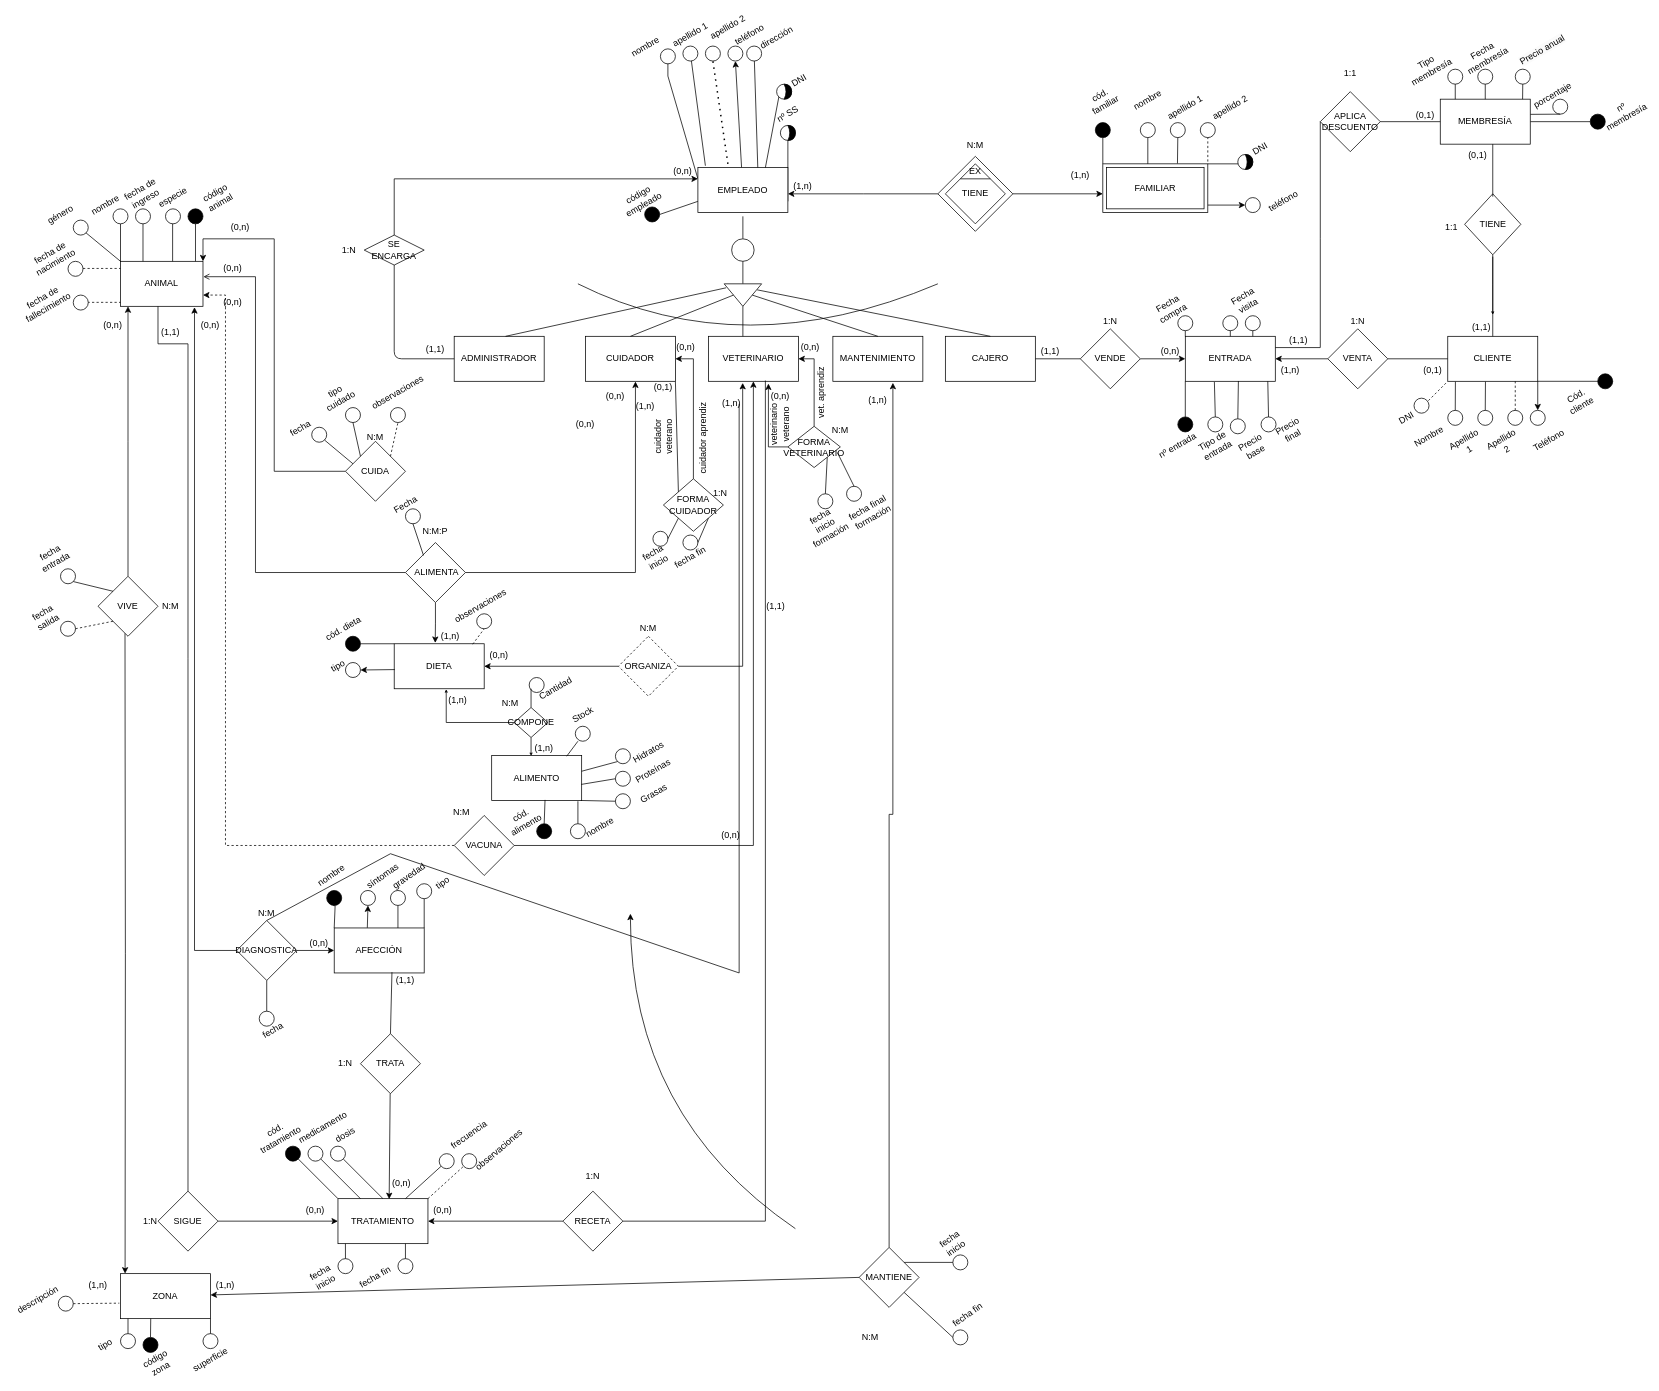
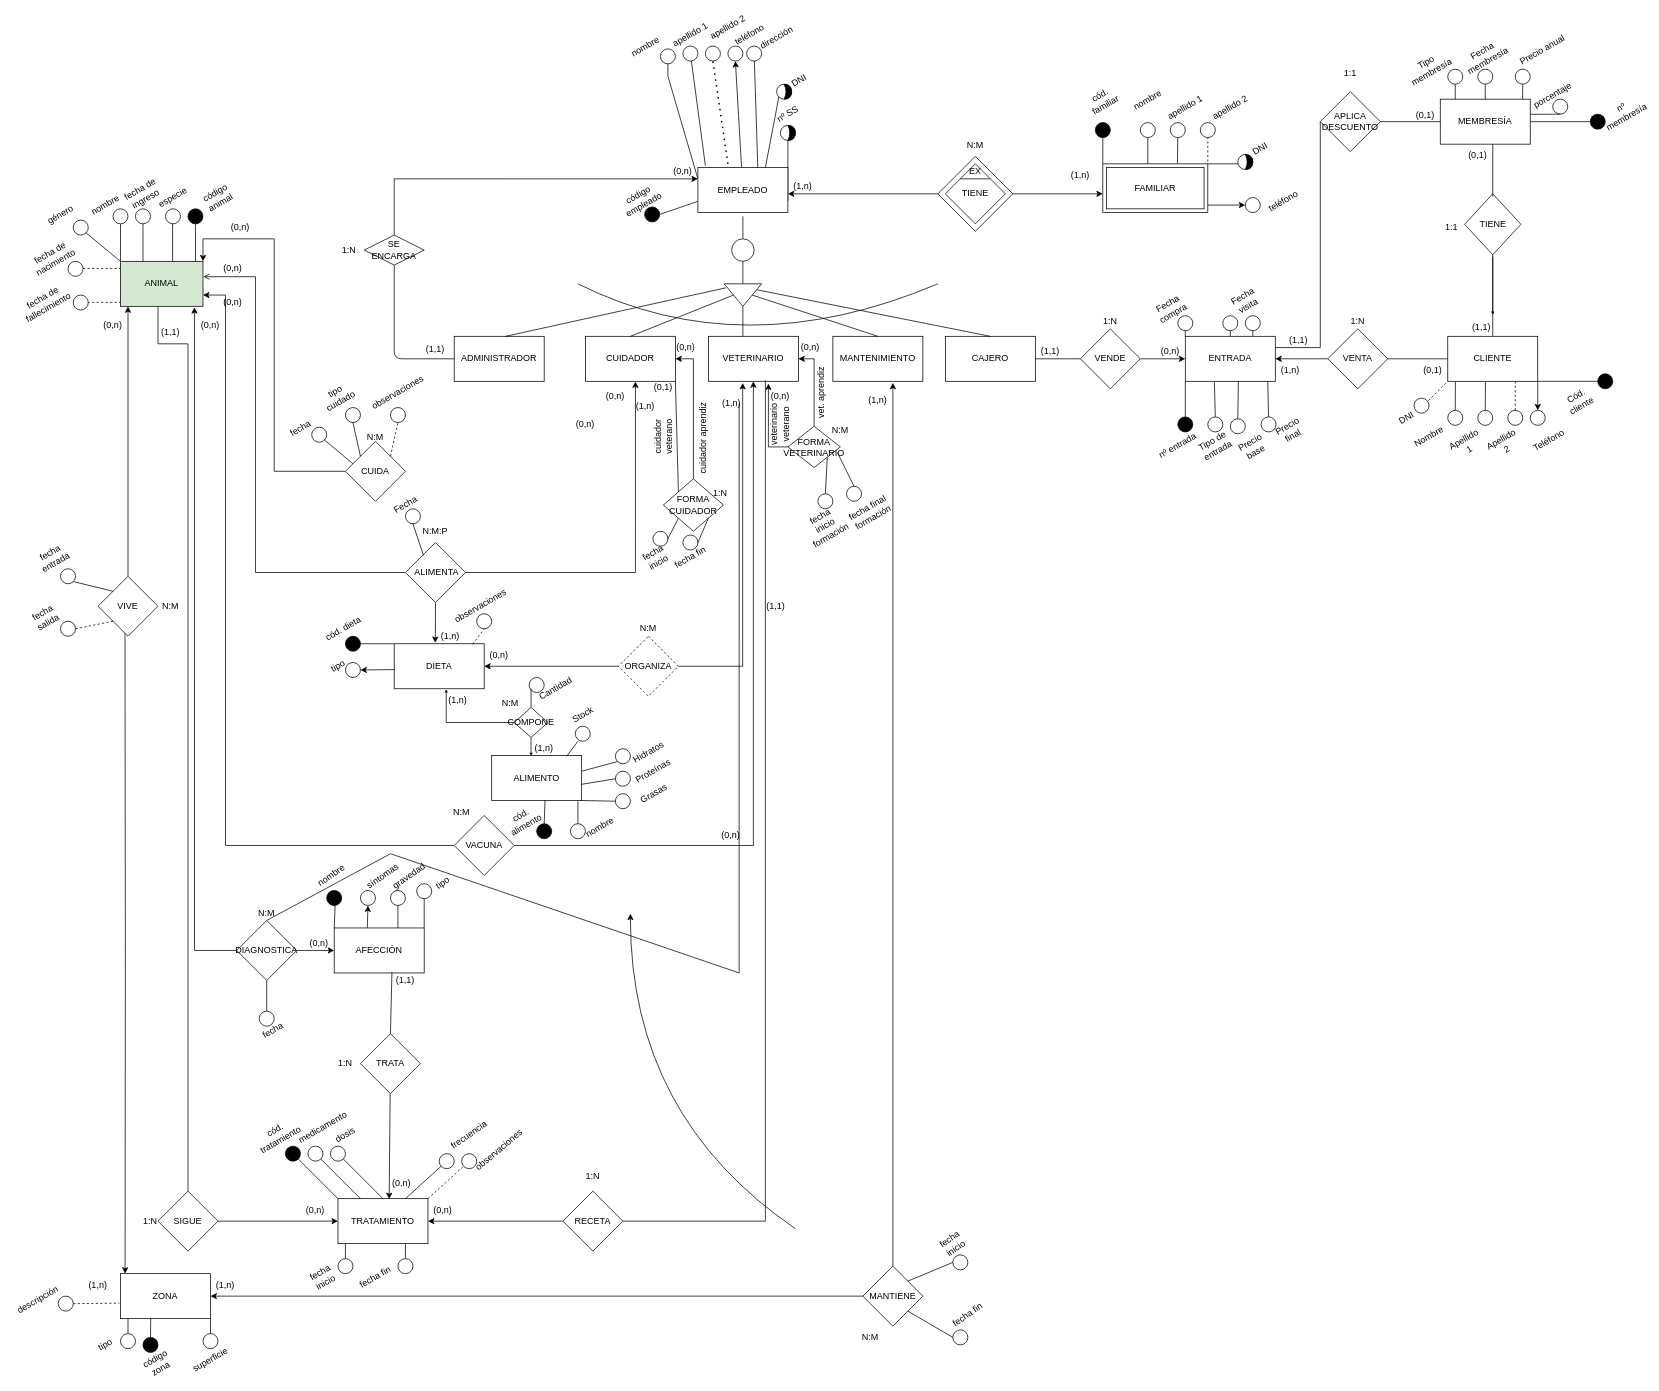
(162, 284) -> (162, 284)
(225, 675) -> (225, 675)
(889, 1278) -> (893, 1296)
